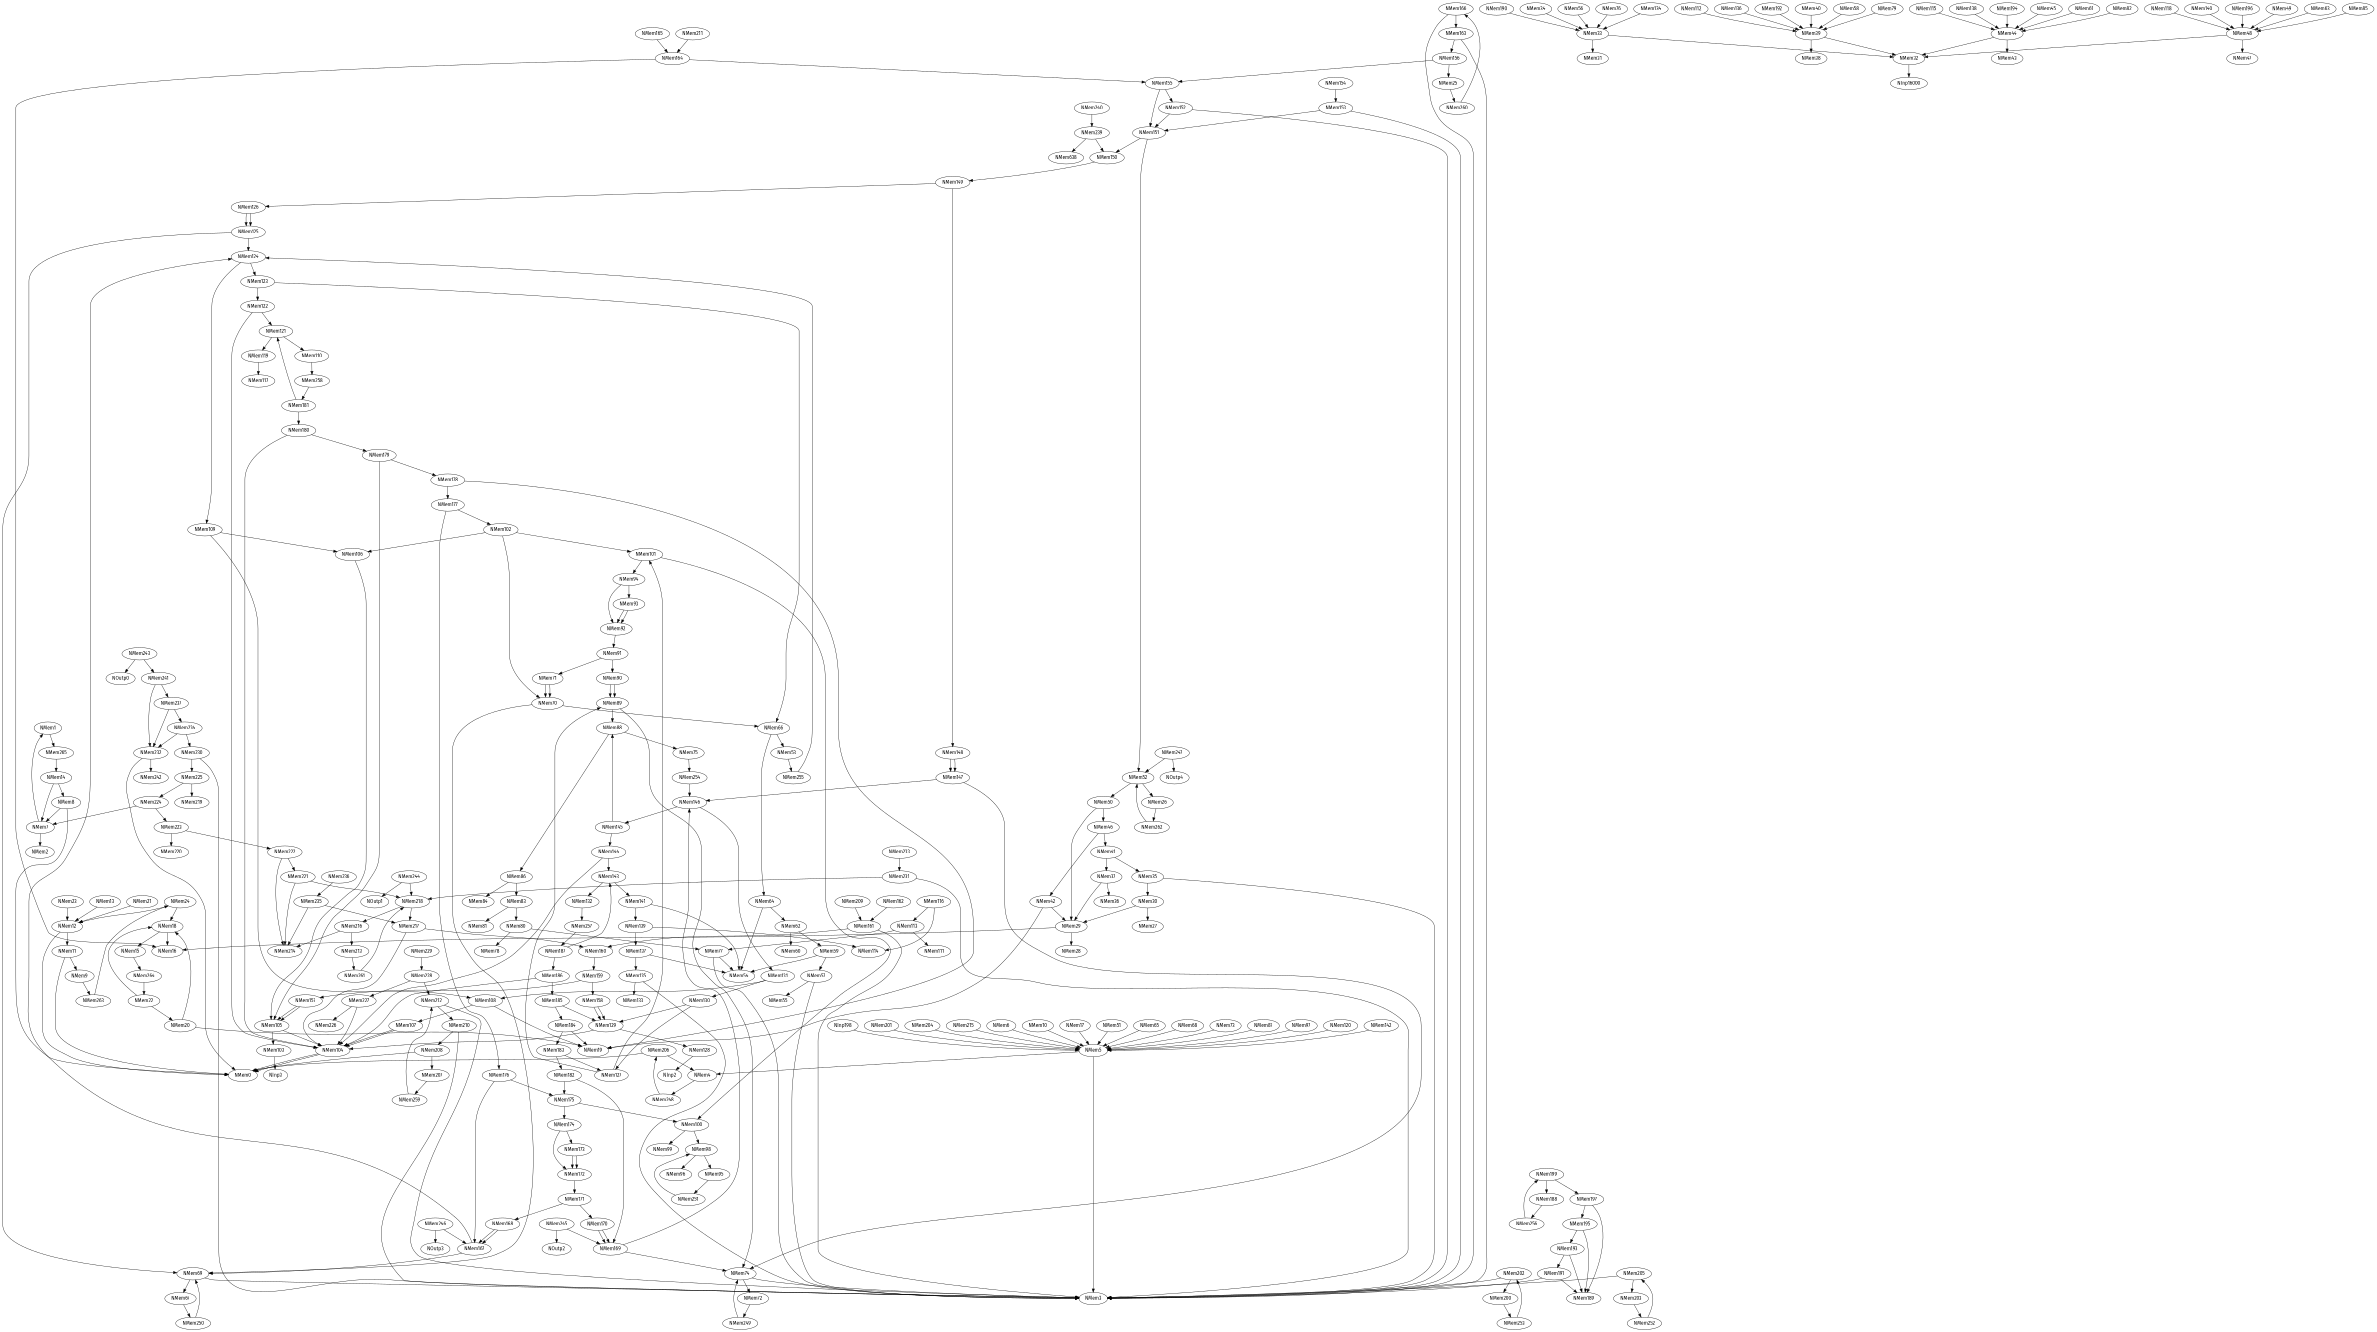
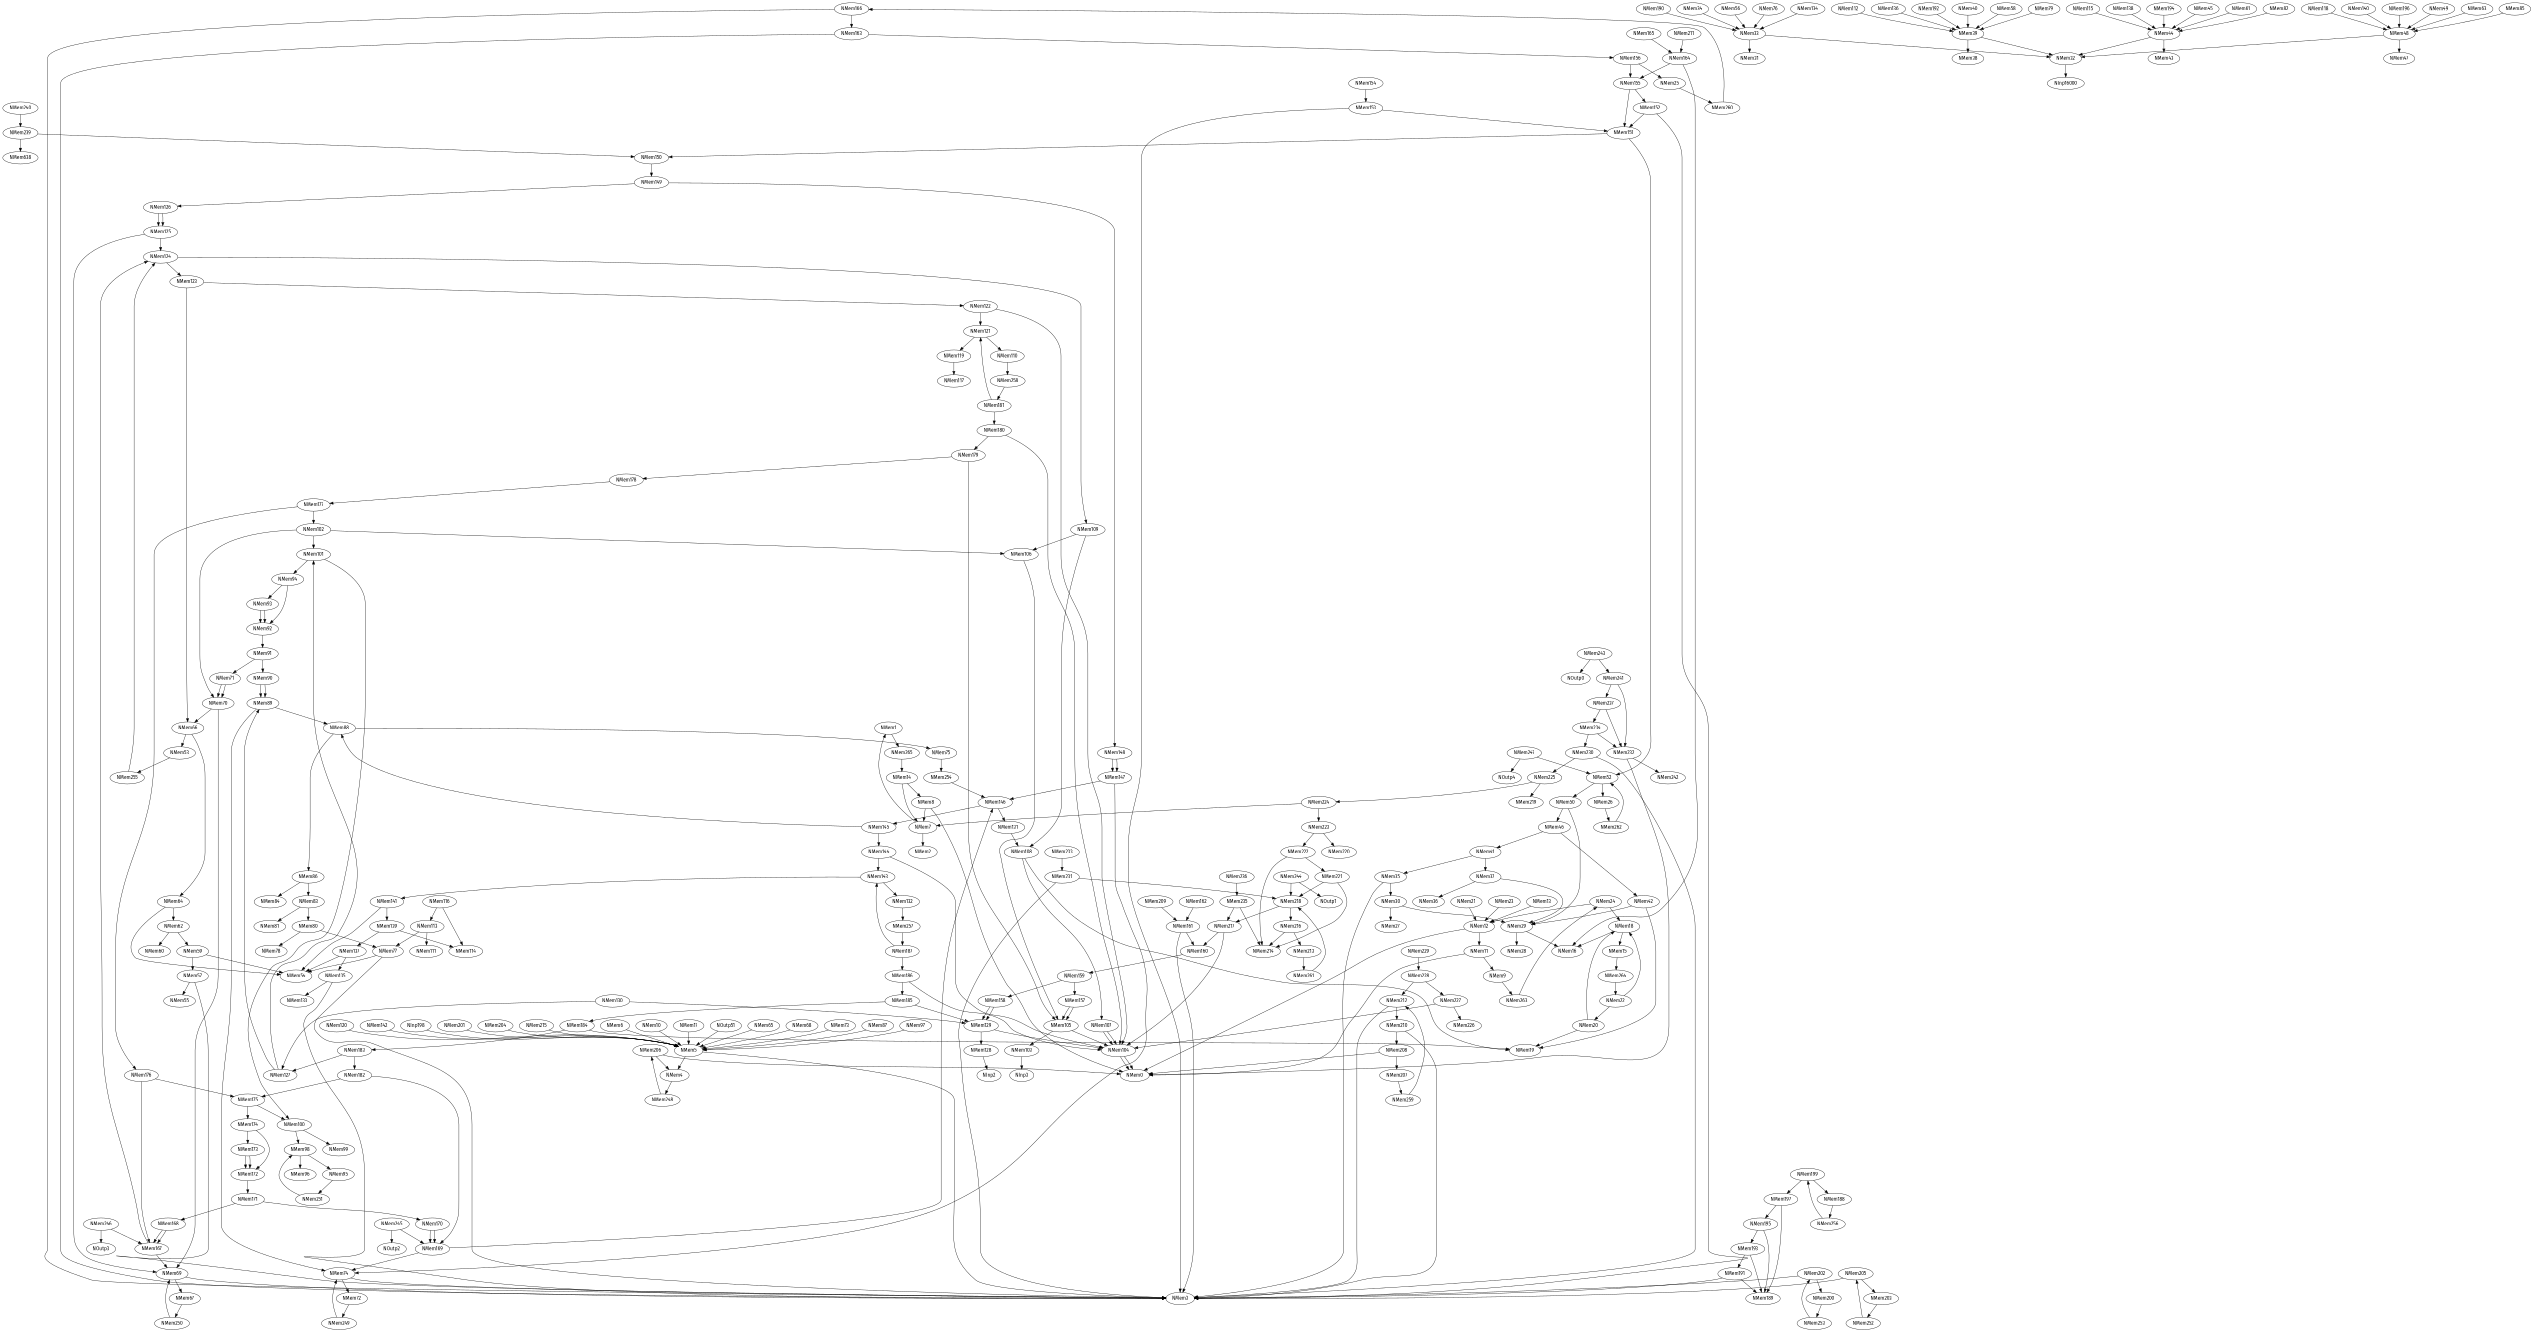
(865, 794) -> none
(740, 988) -> none
(1112, 1026) -> (726, 1026)
